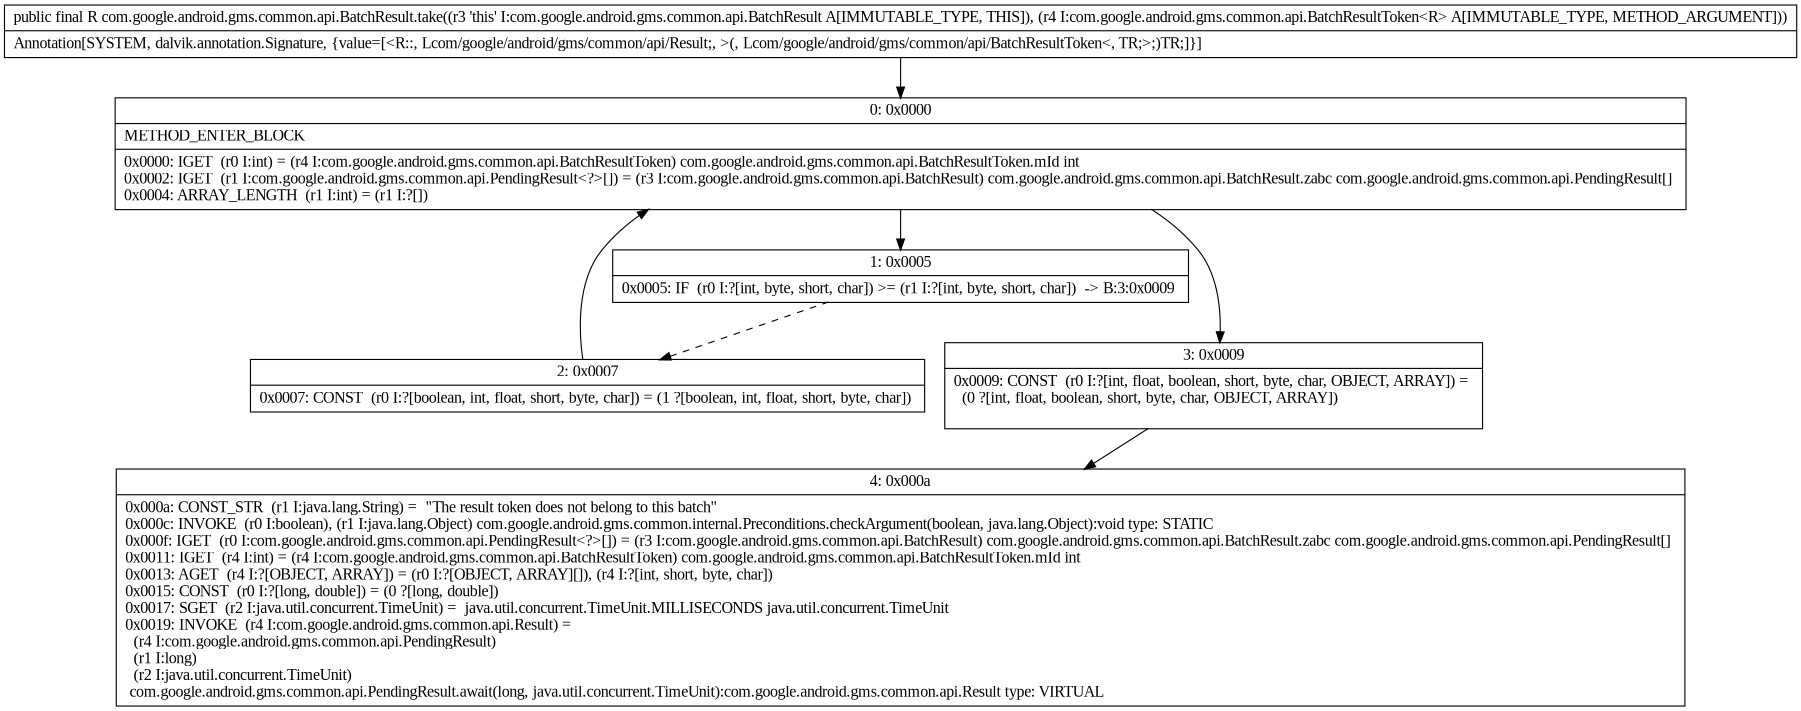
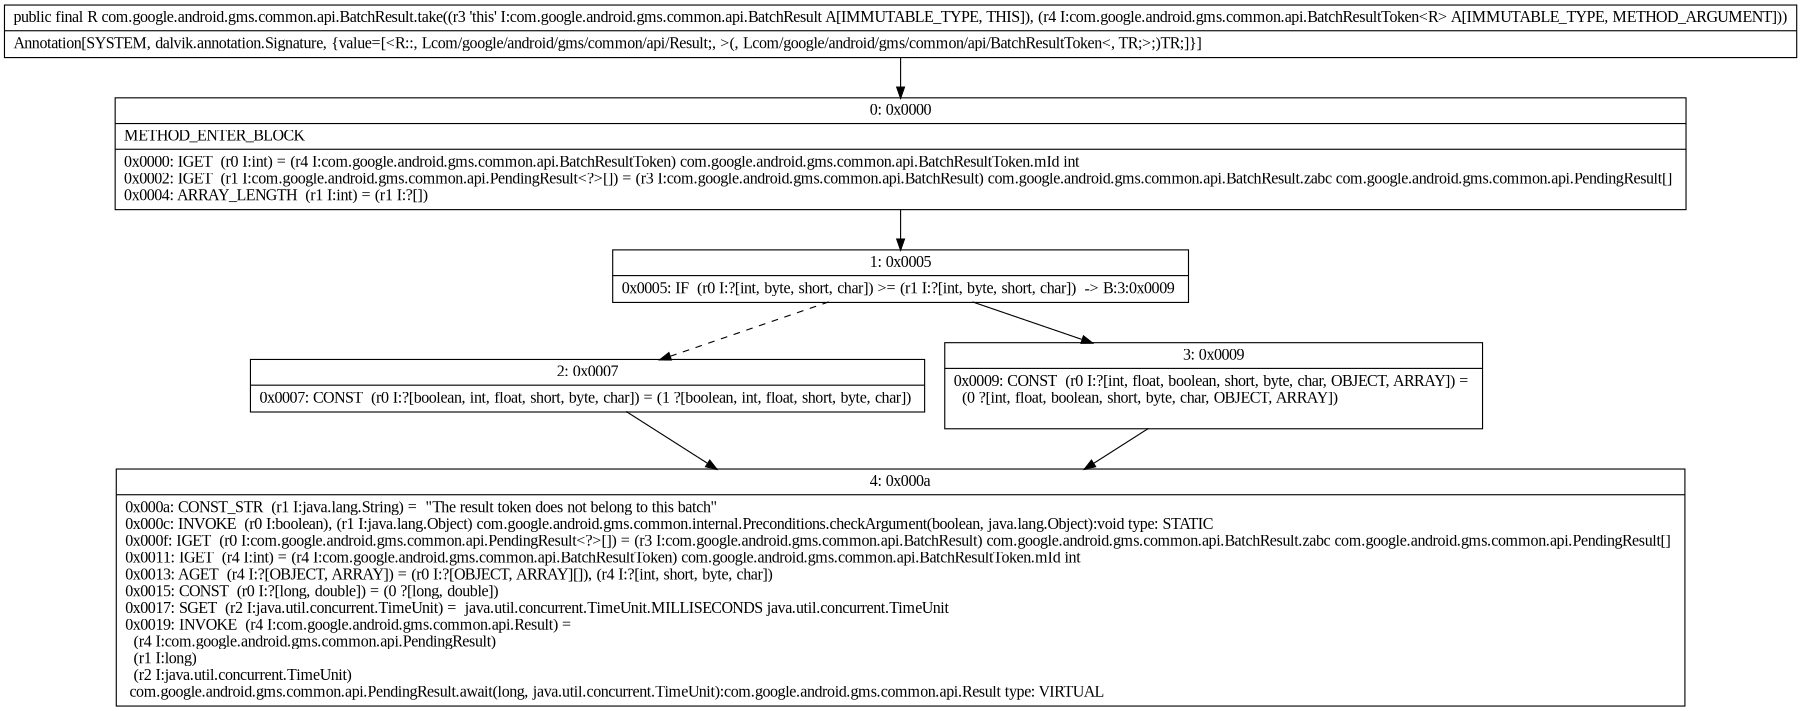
(1205, 260) -> (1027, 321)
(587, 278) -> (667, 437)
